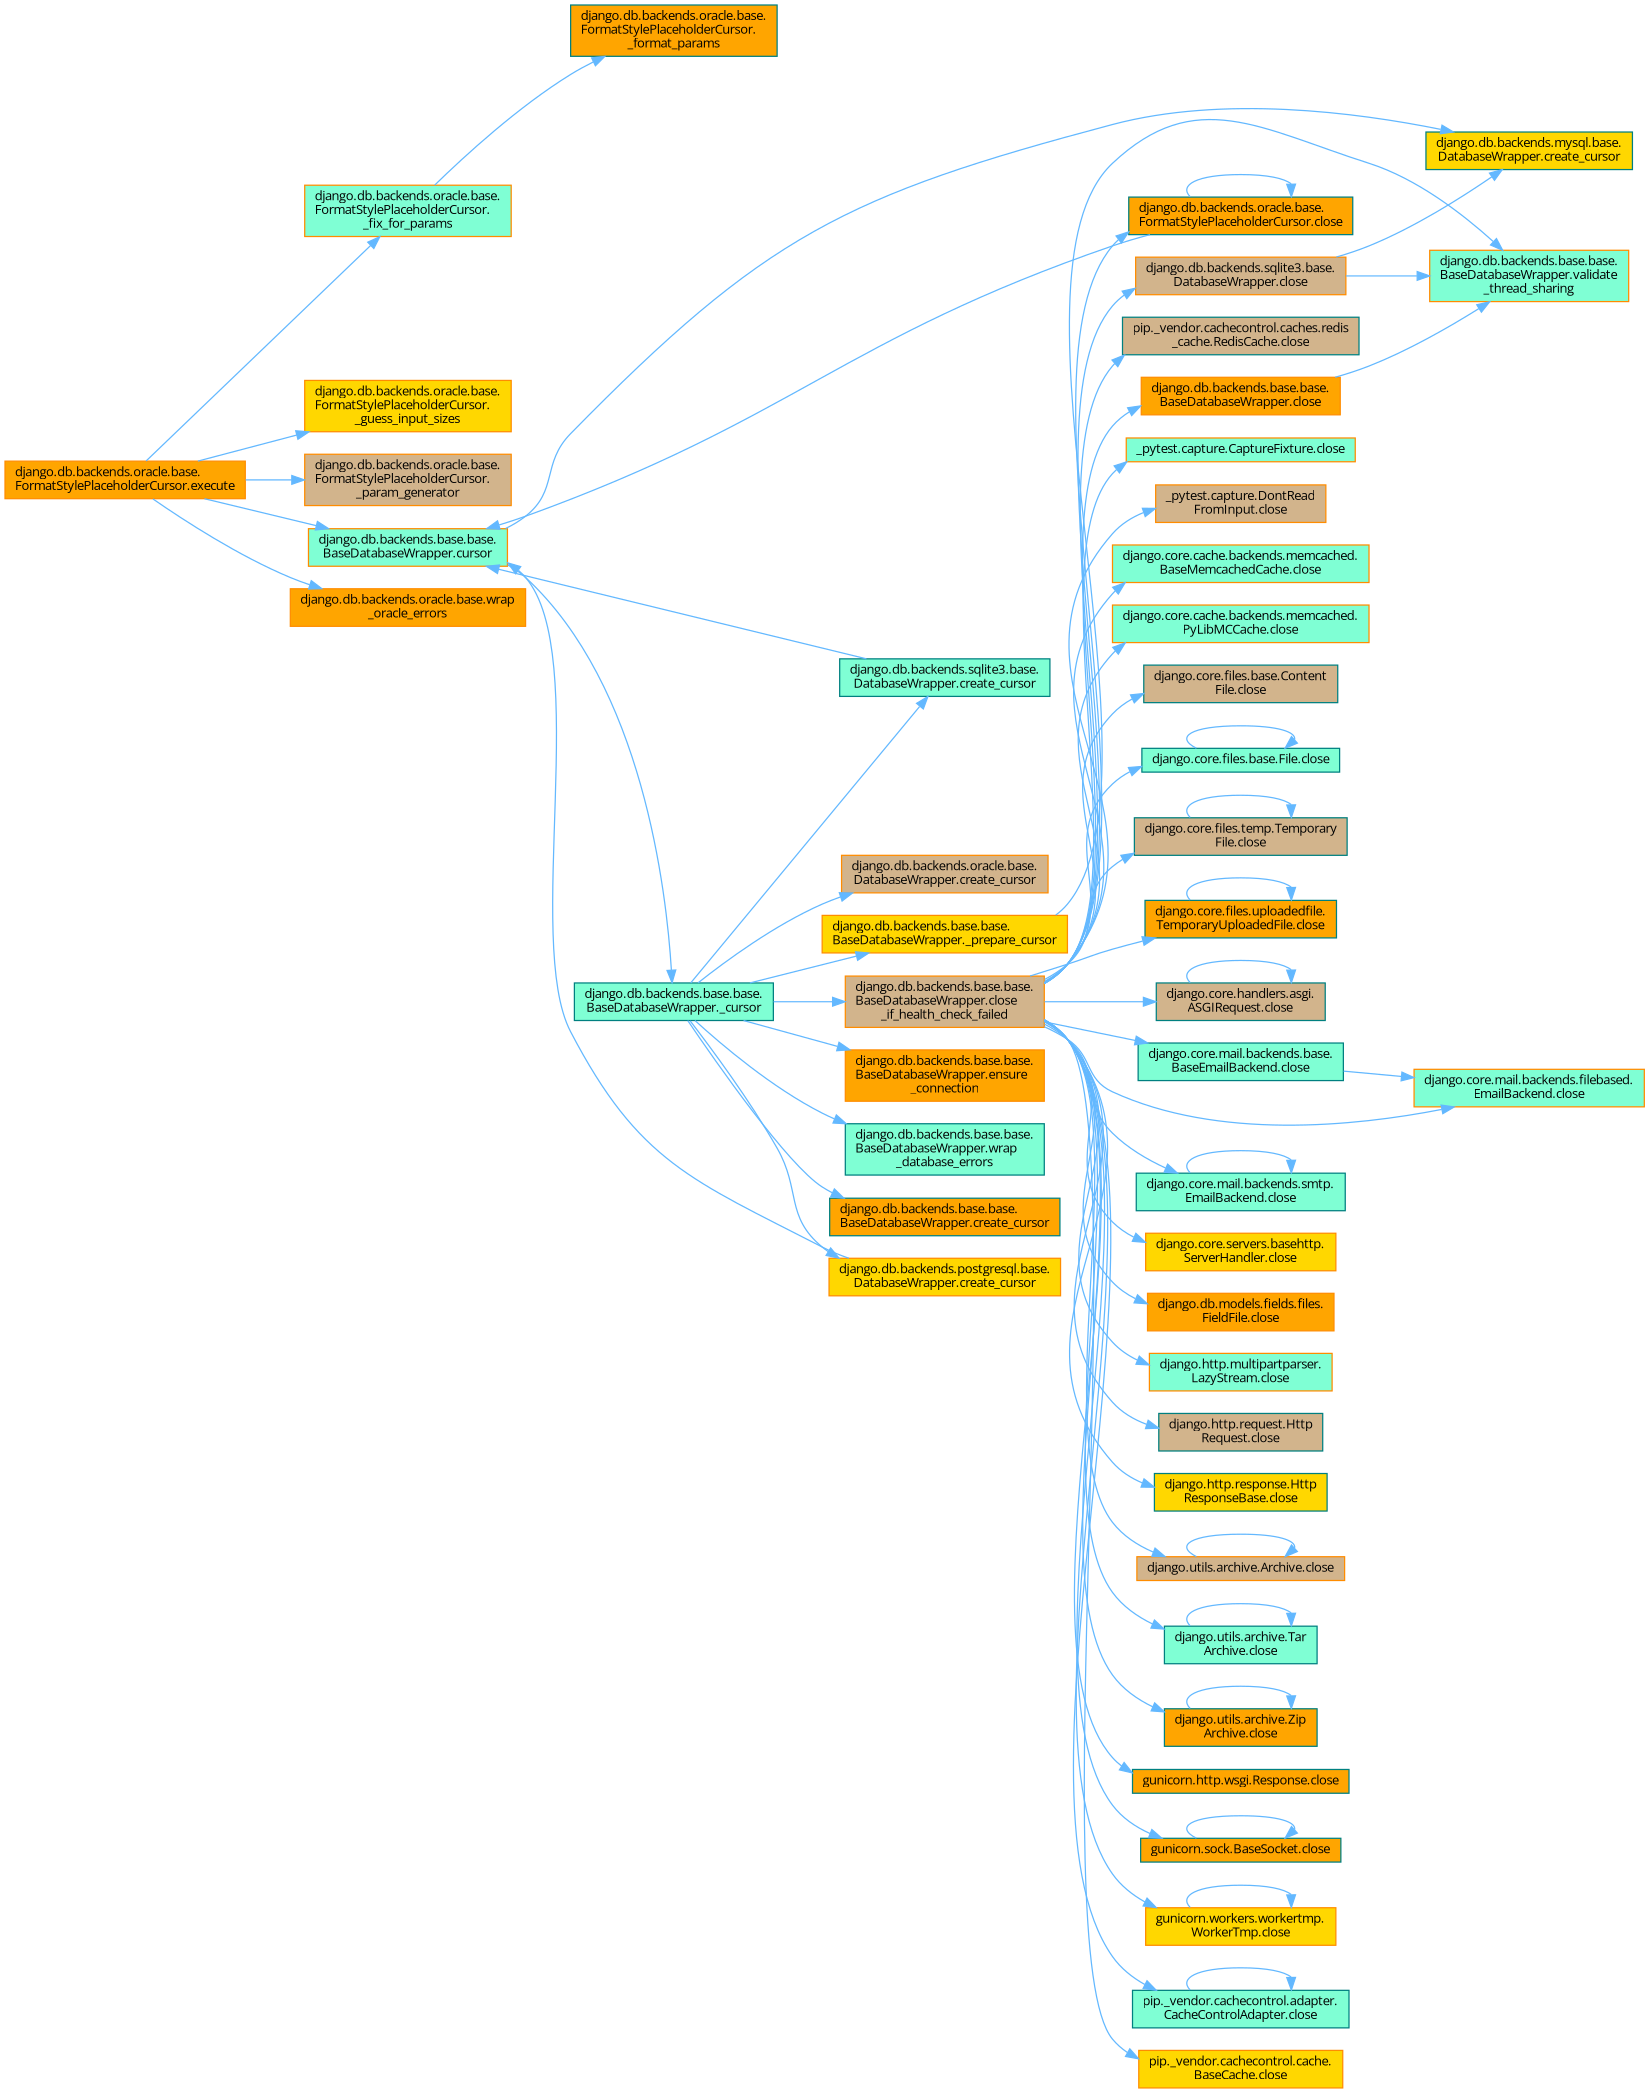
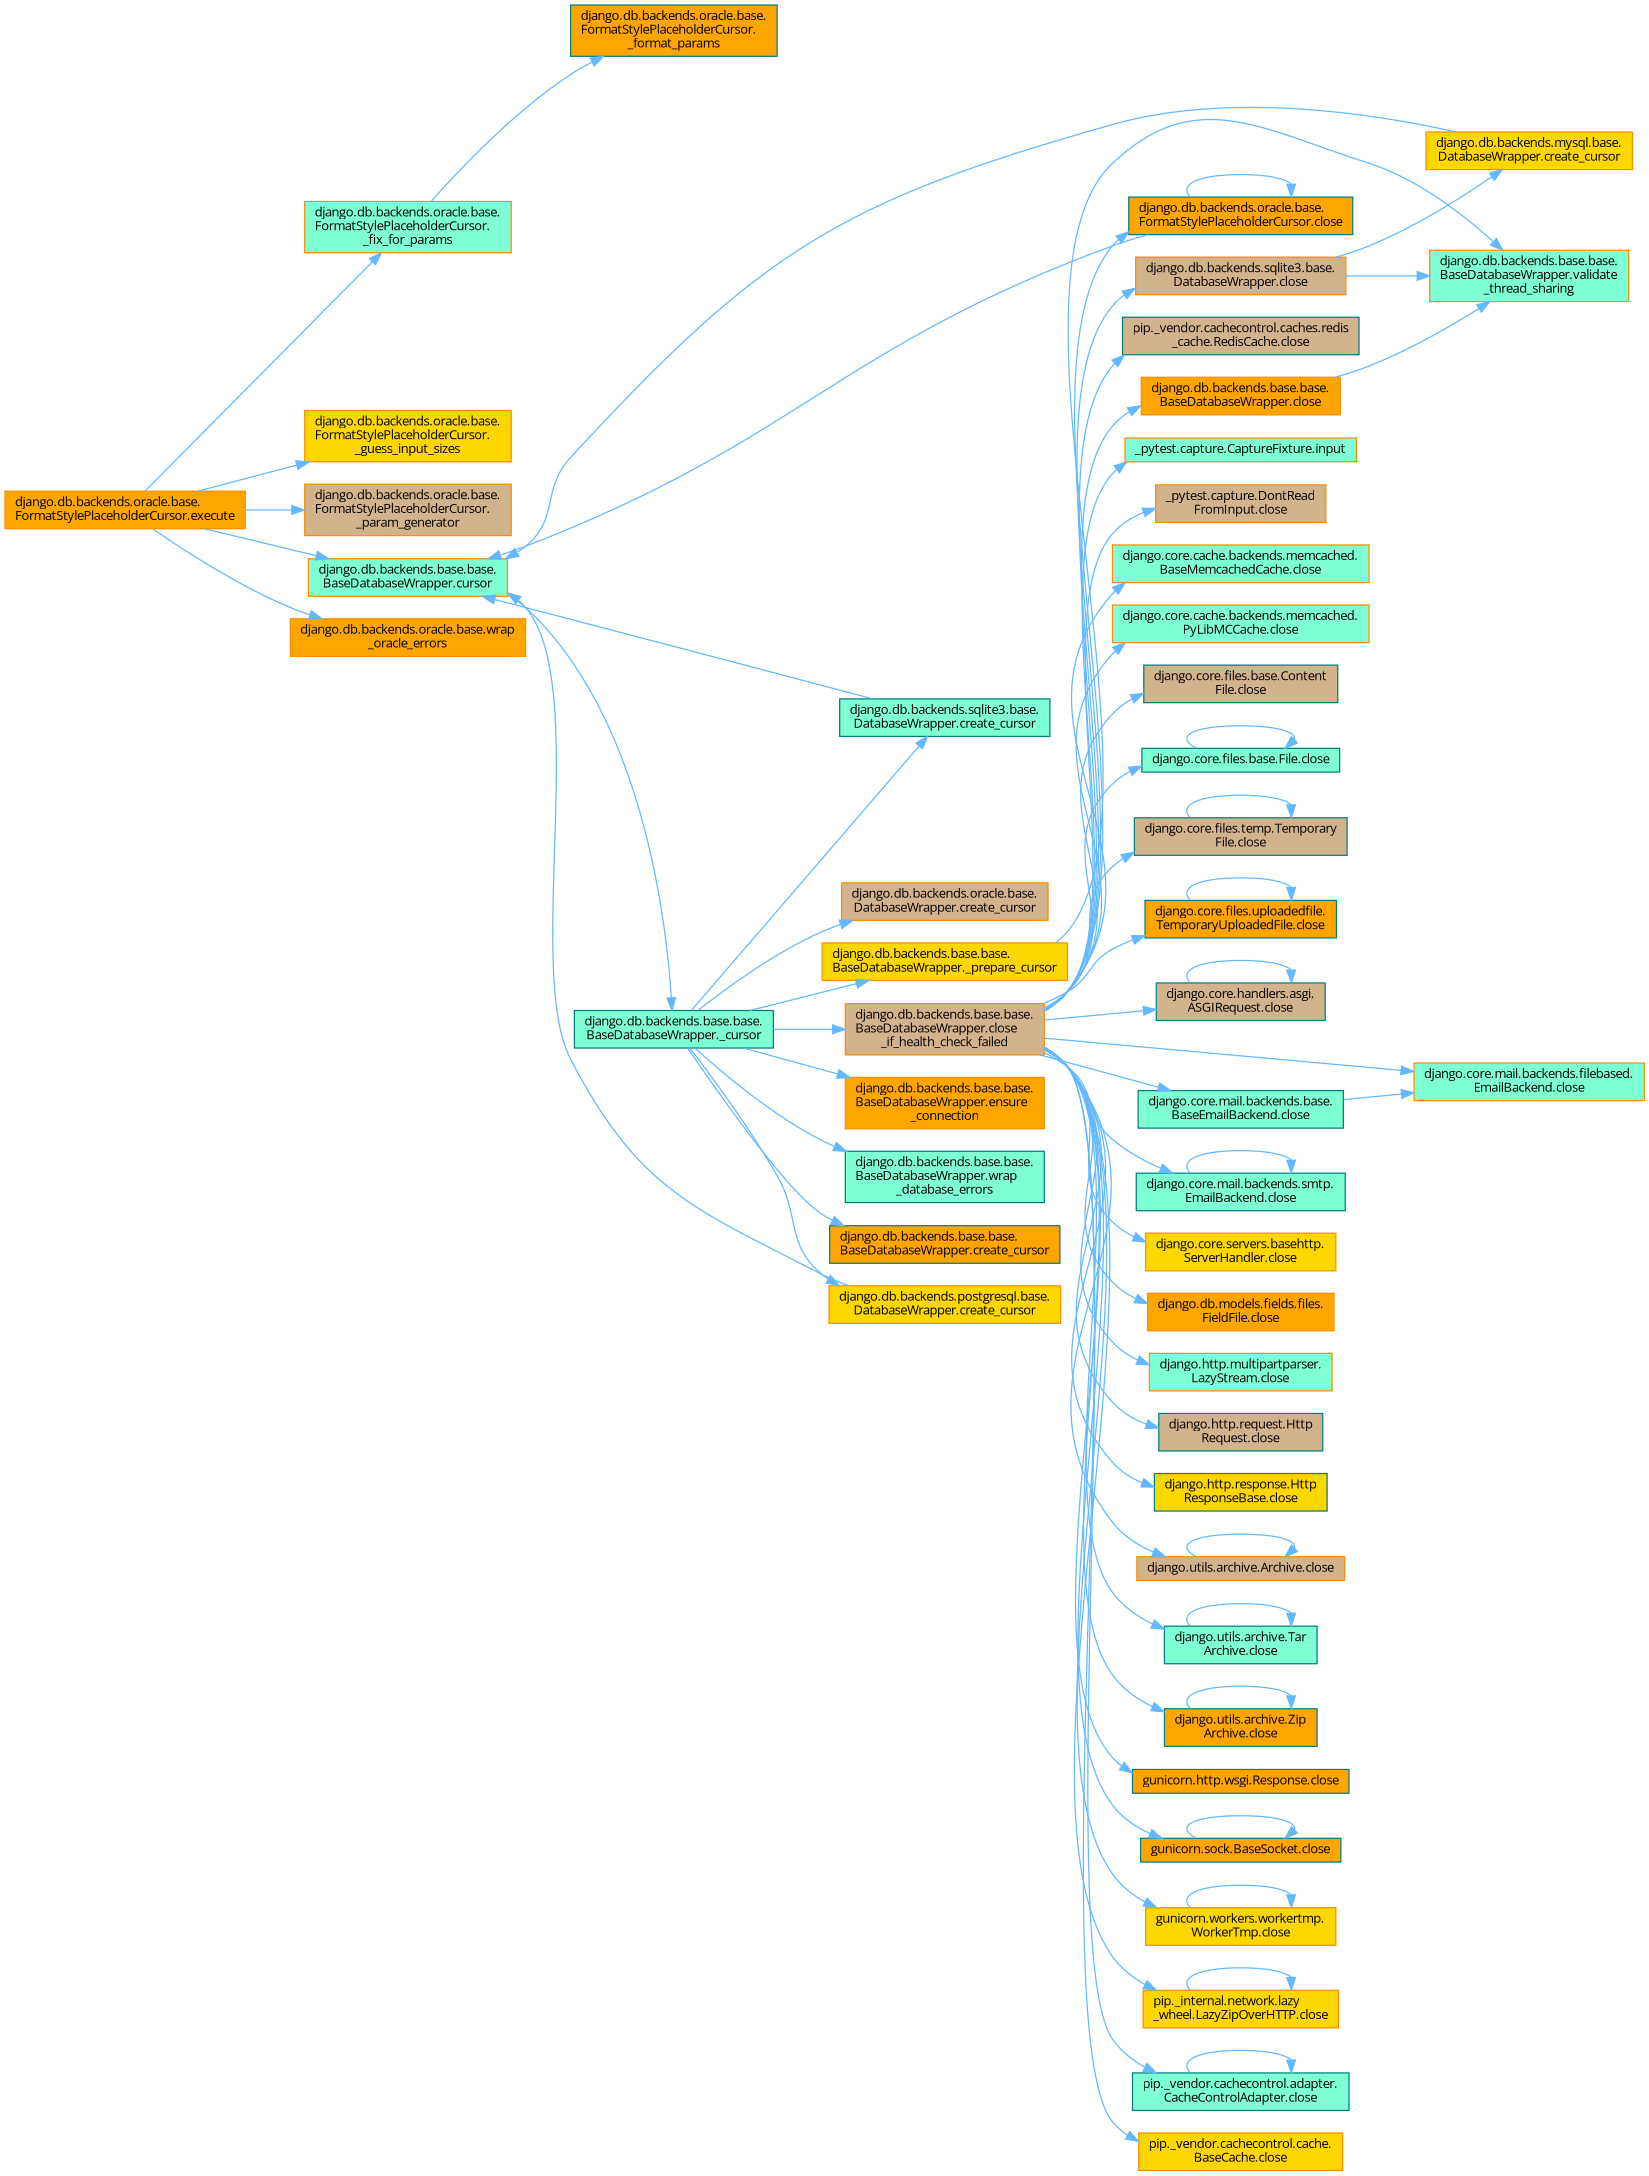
(1529, 151) -> (1529, 151)
(910, 187) -> (917, 190)
(1241, 450) -> (1241, 450)
none -> (1241, 2009)
